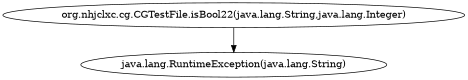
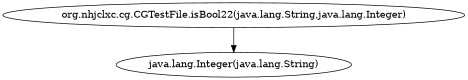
(234, 65) -> (234, 65)
